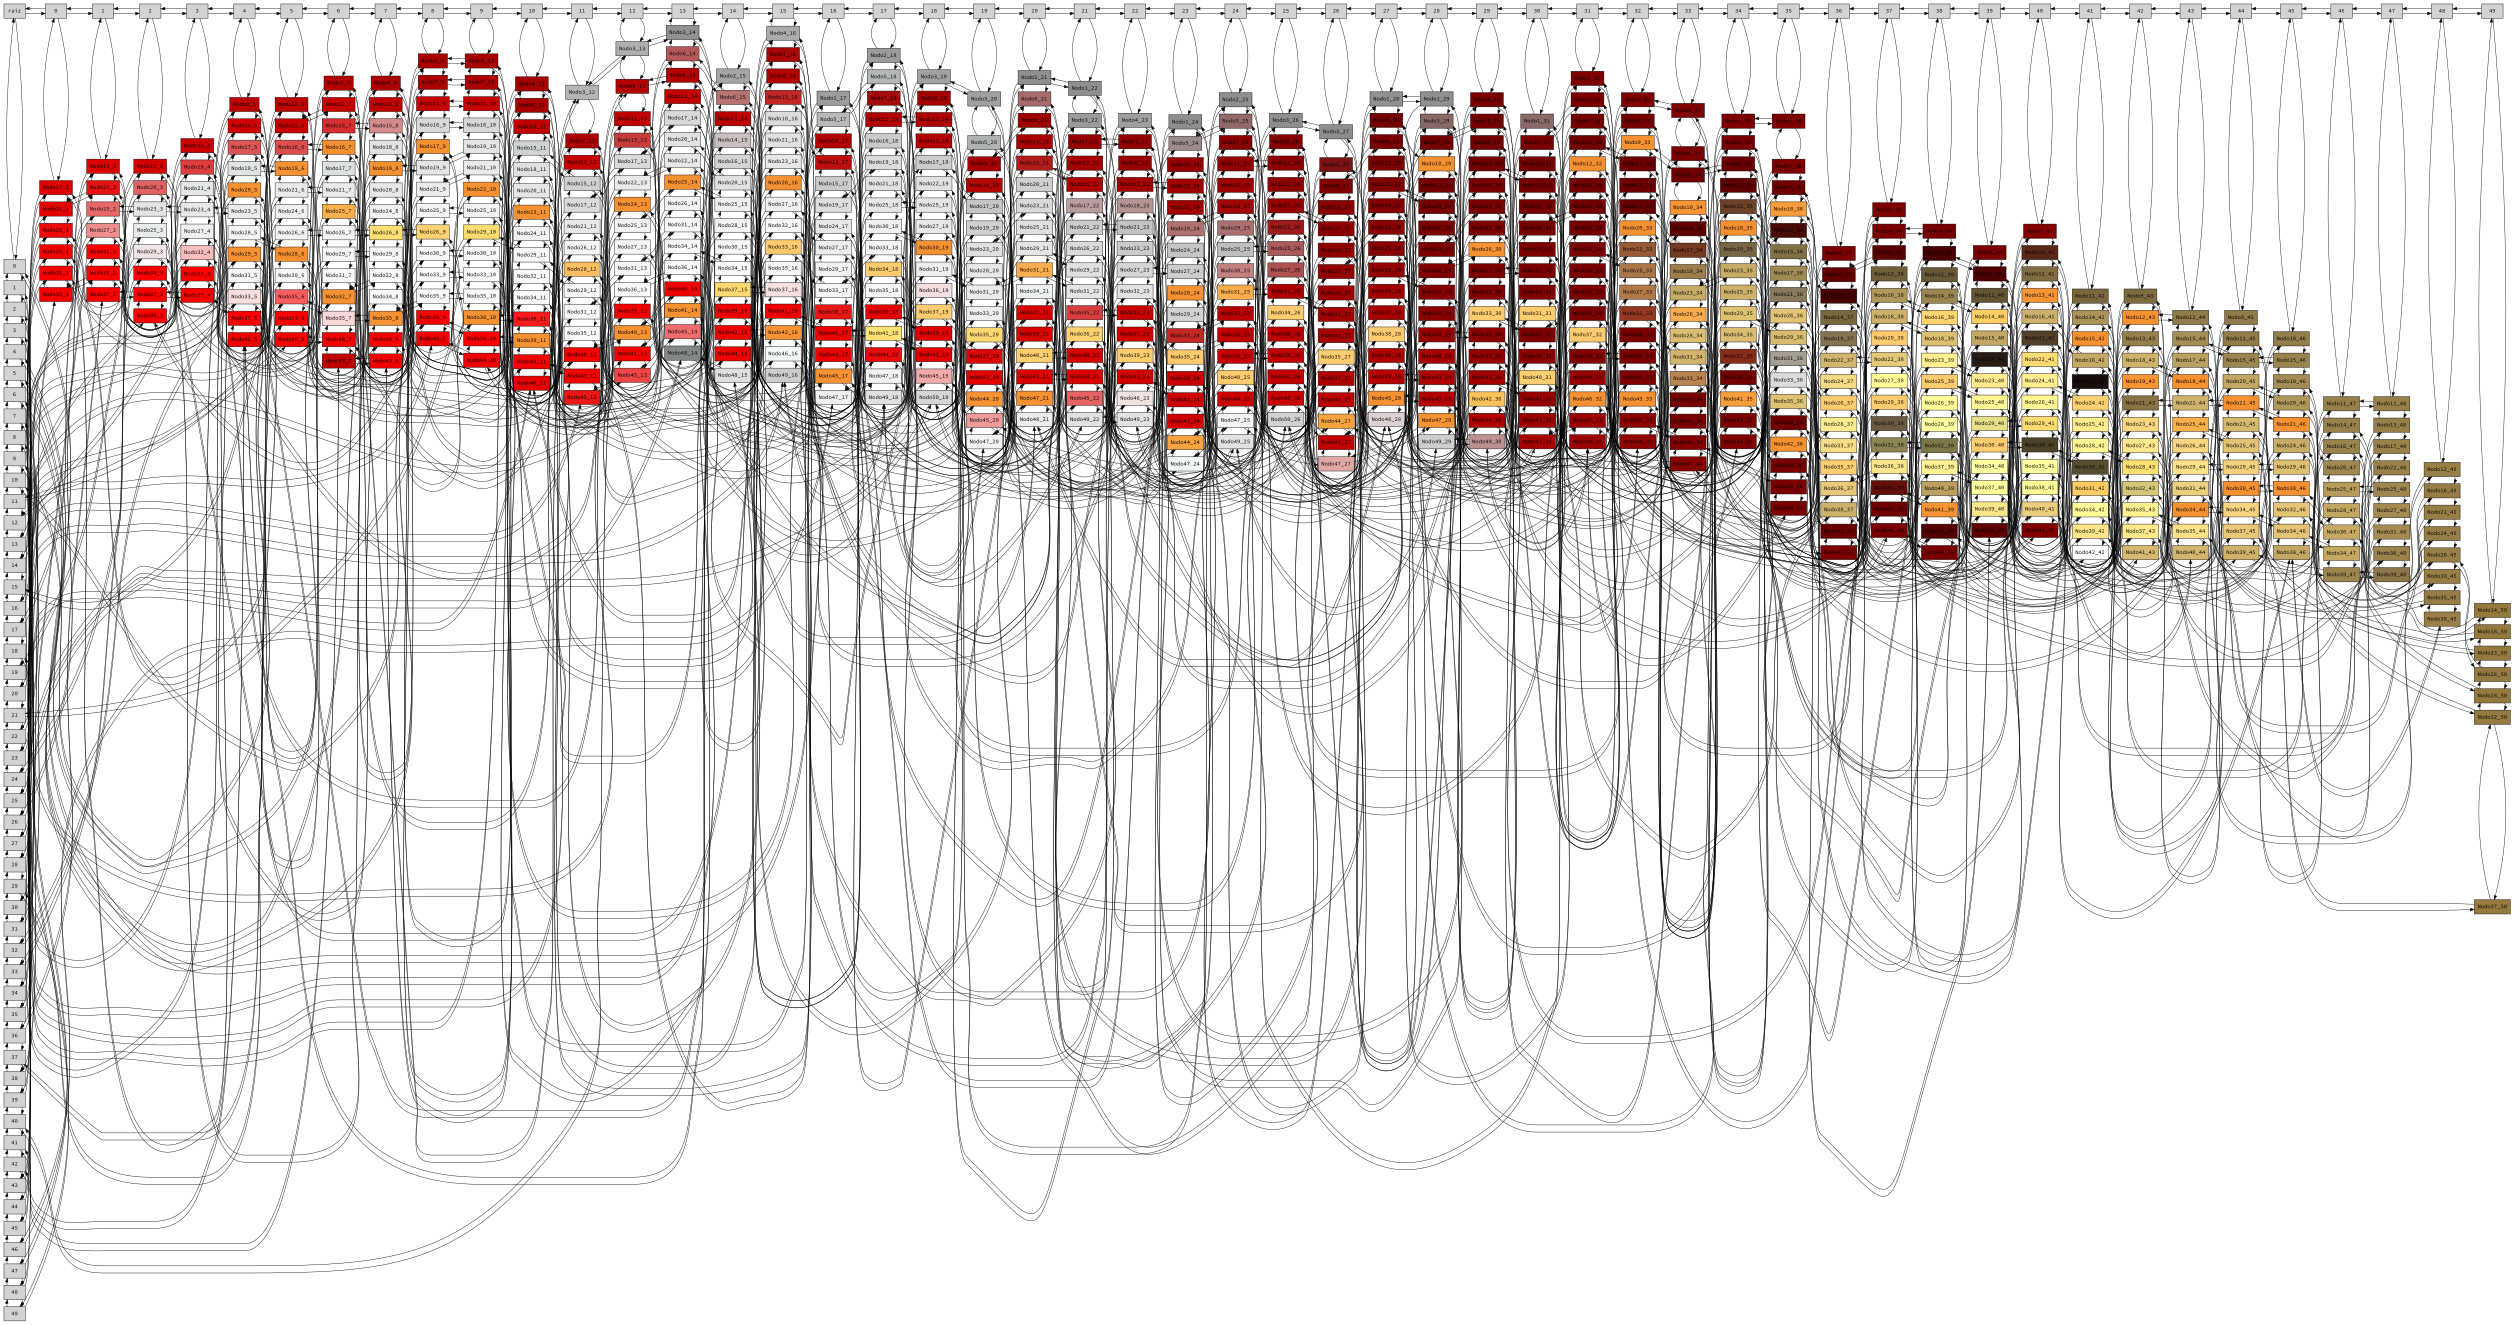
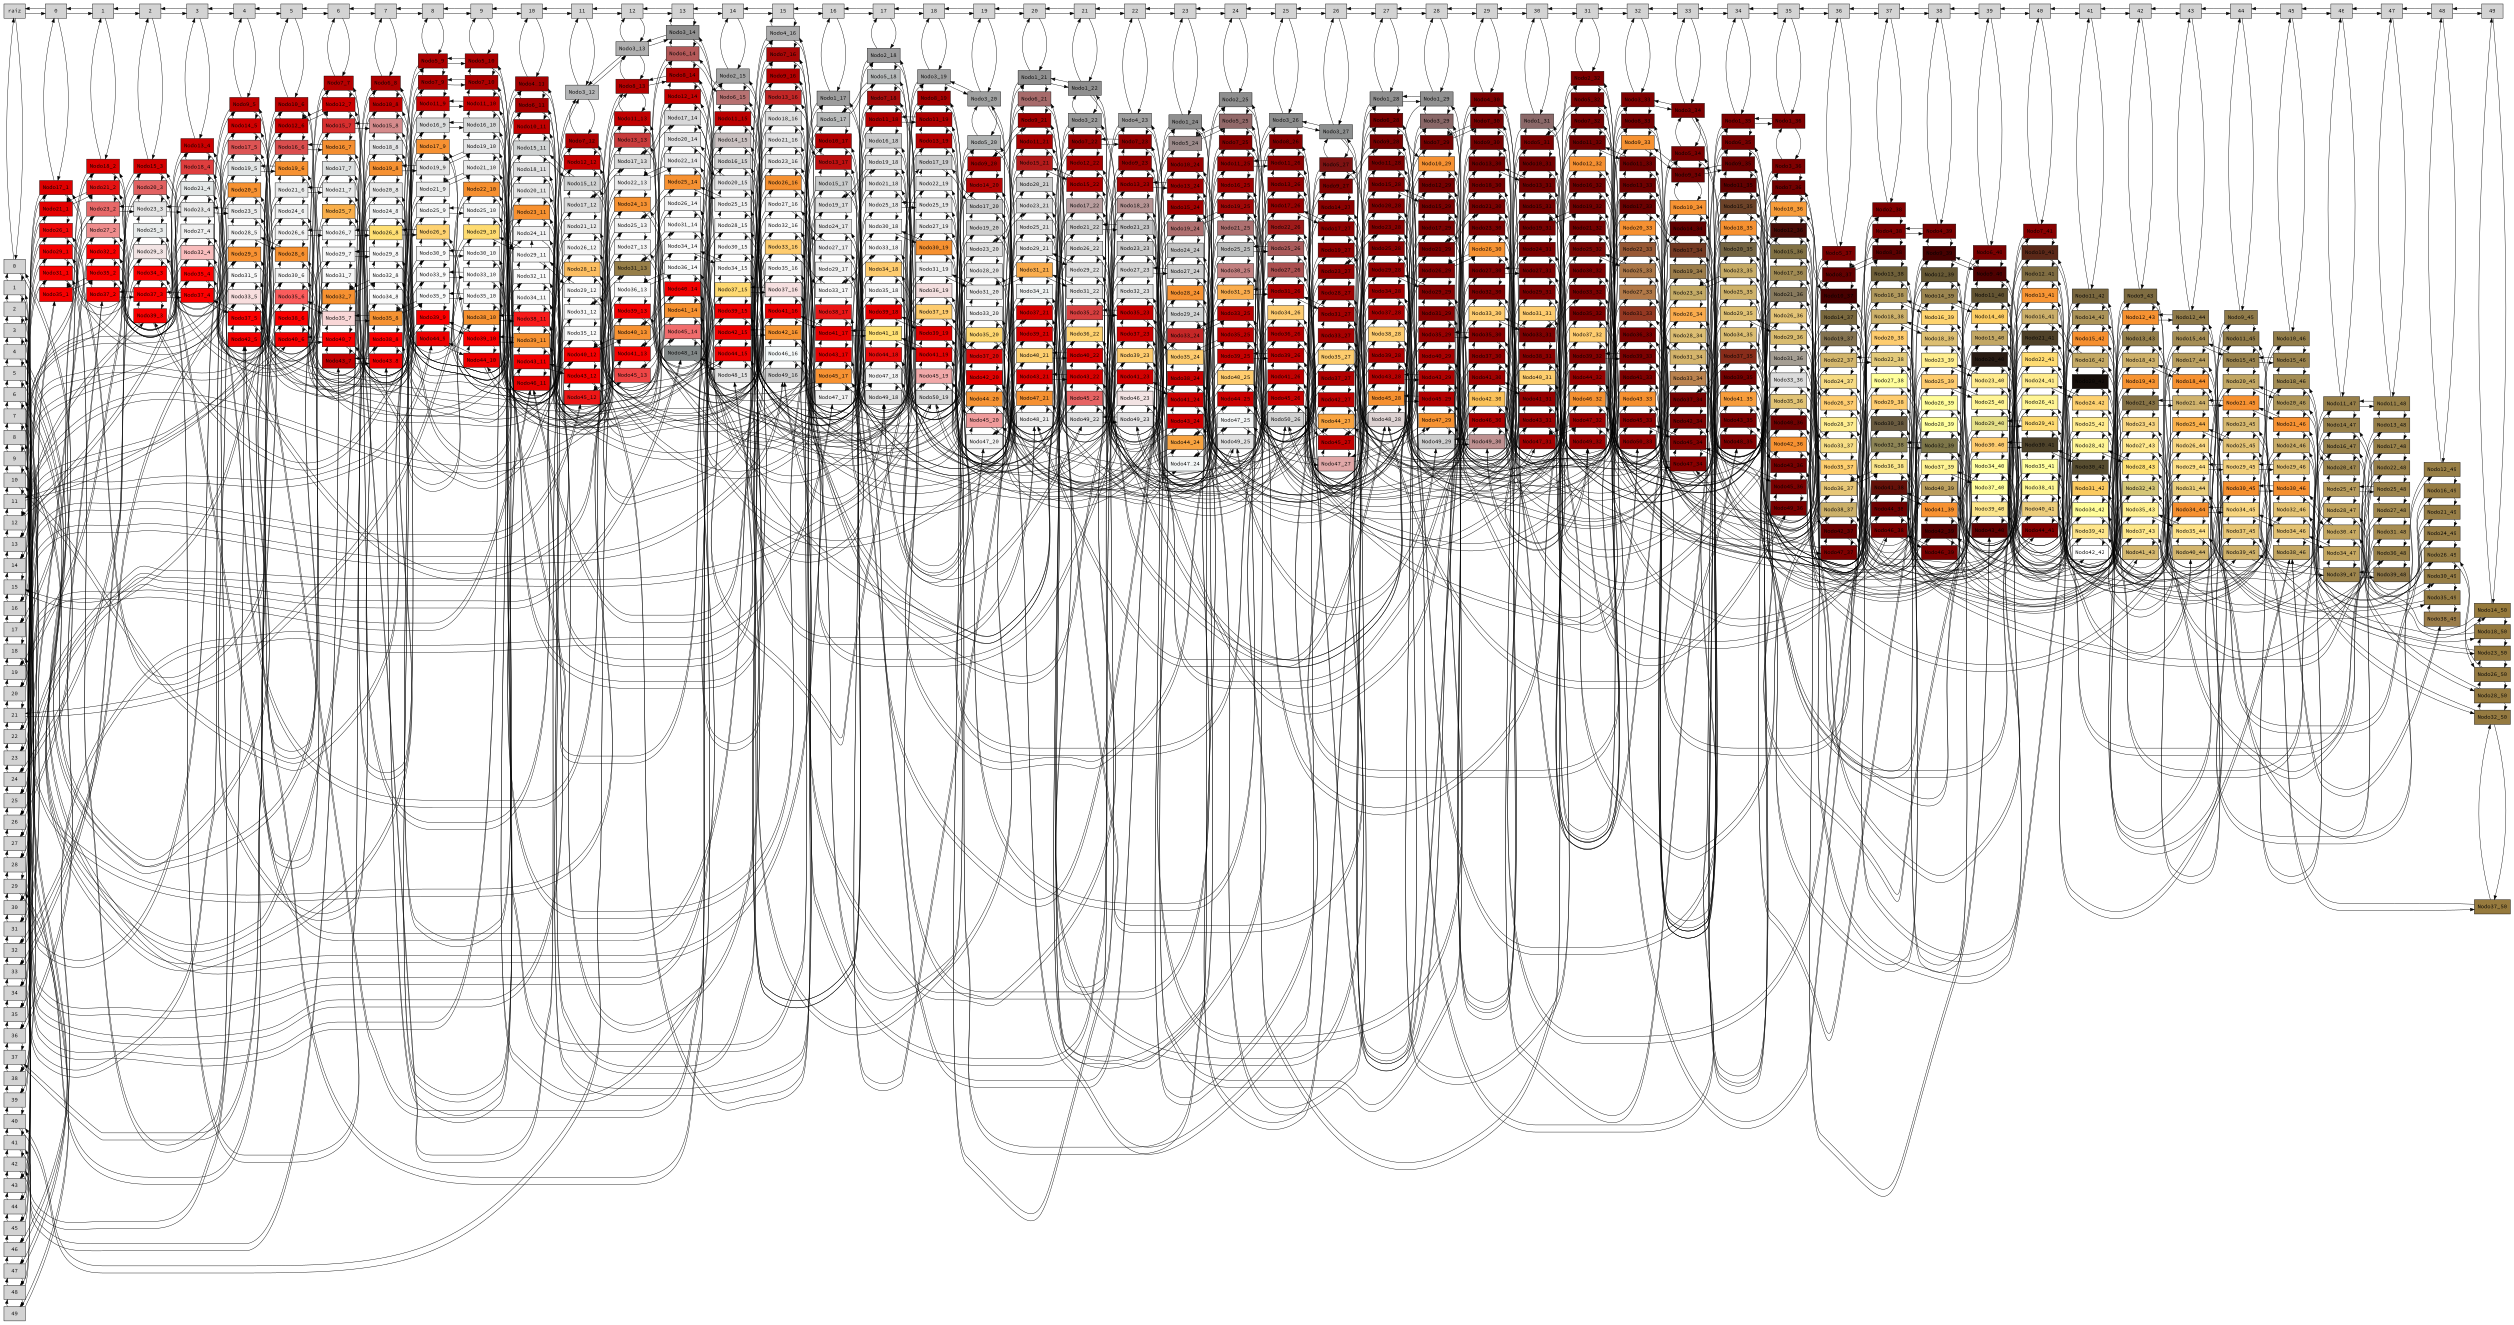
(1236, 228) -> (1236, 228)
(545, 242) -> (504, 232)
(632, 268) -> (632, 268)
